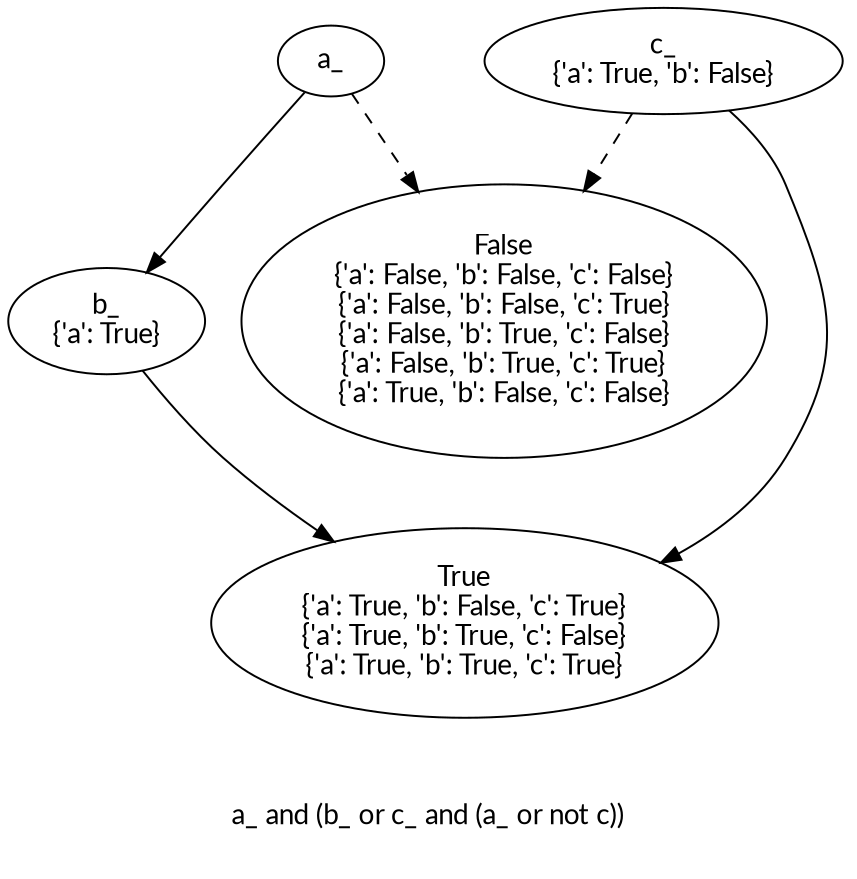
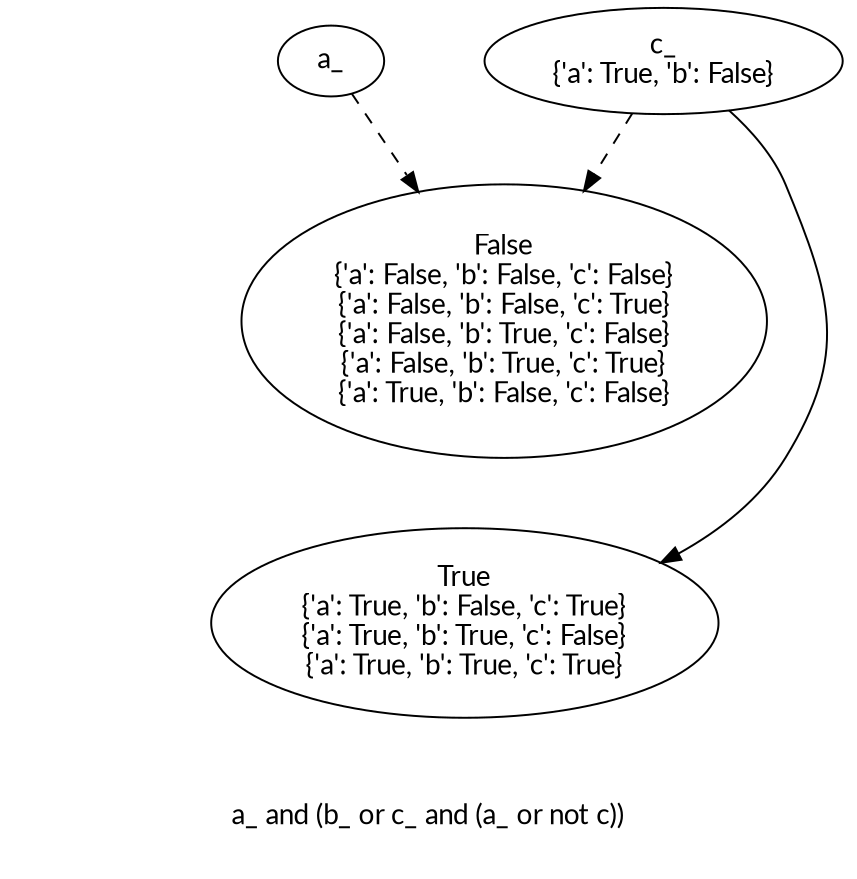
(107, 321) -> none
